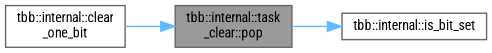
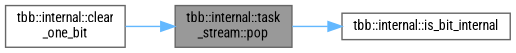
(234, 26) -> (234, 26)
(414, 26) -> (426, 26)
